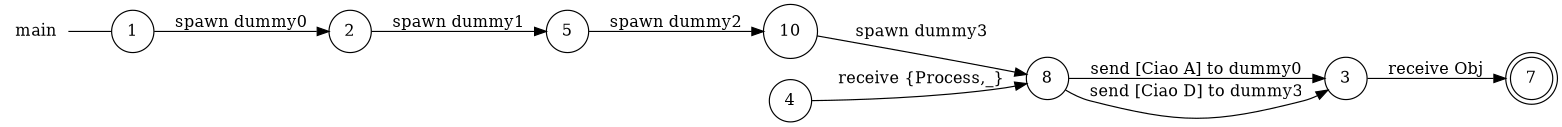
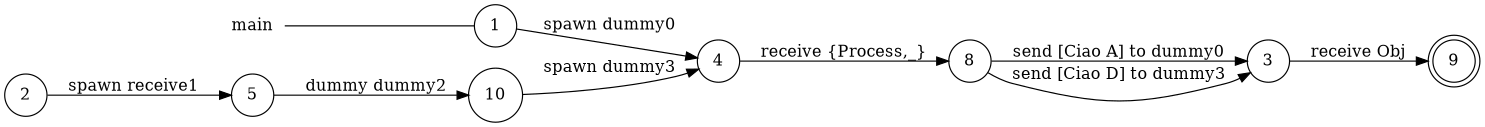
(459, 23) -> (134, 86)
(676, 23) -> (377, 86)
(235, 31) -> (601, 43)
(916, 54) -> (606, 88)
(1532, 78) -> (1454, 61)
